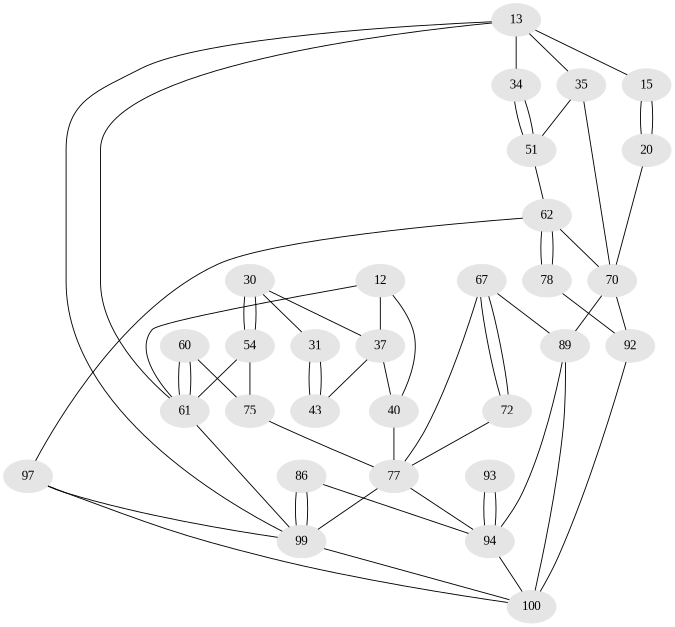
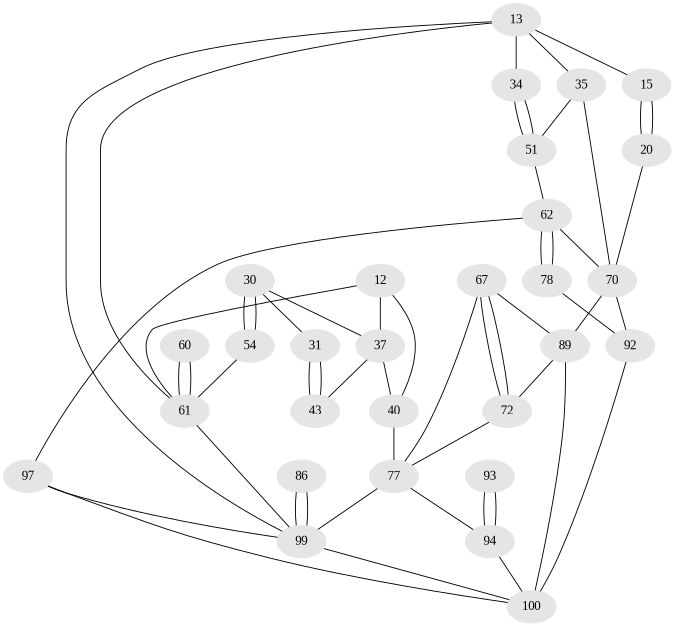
(250, 411) -> none
(540, 448) -> (536, 379)
(396, 509) -> none
